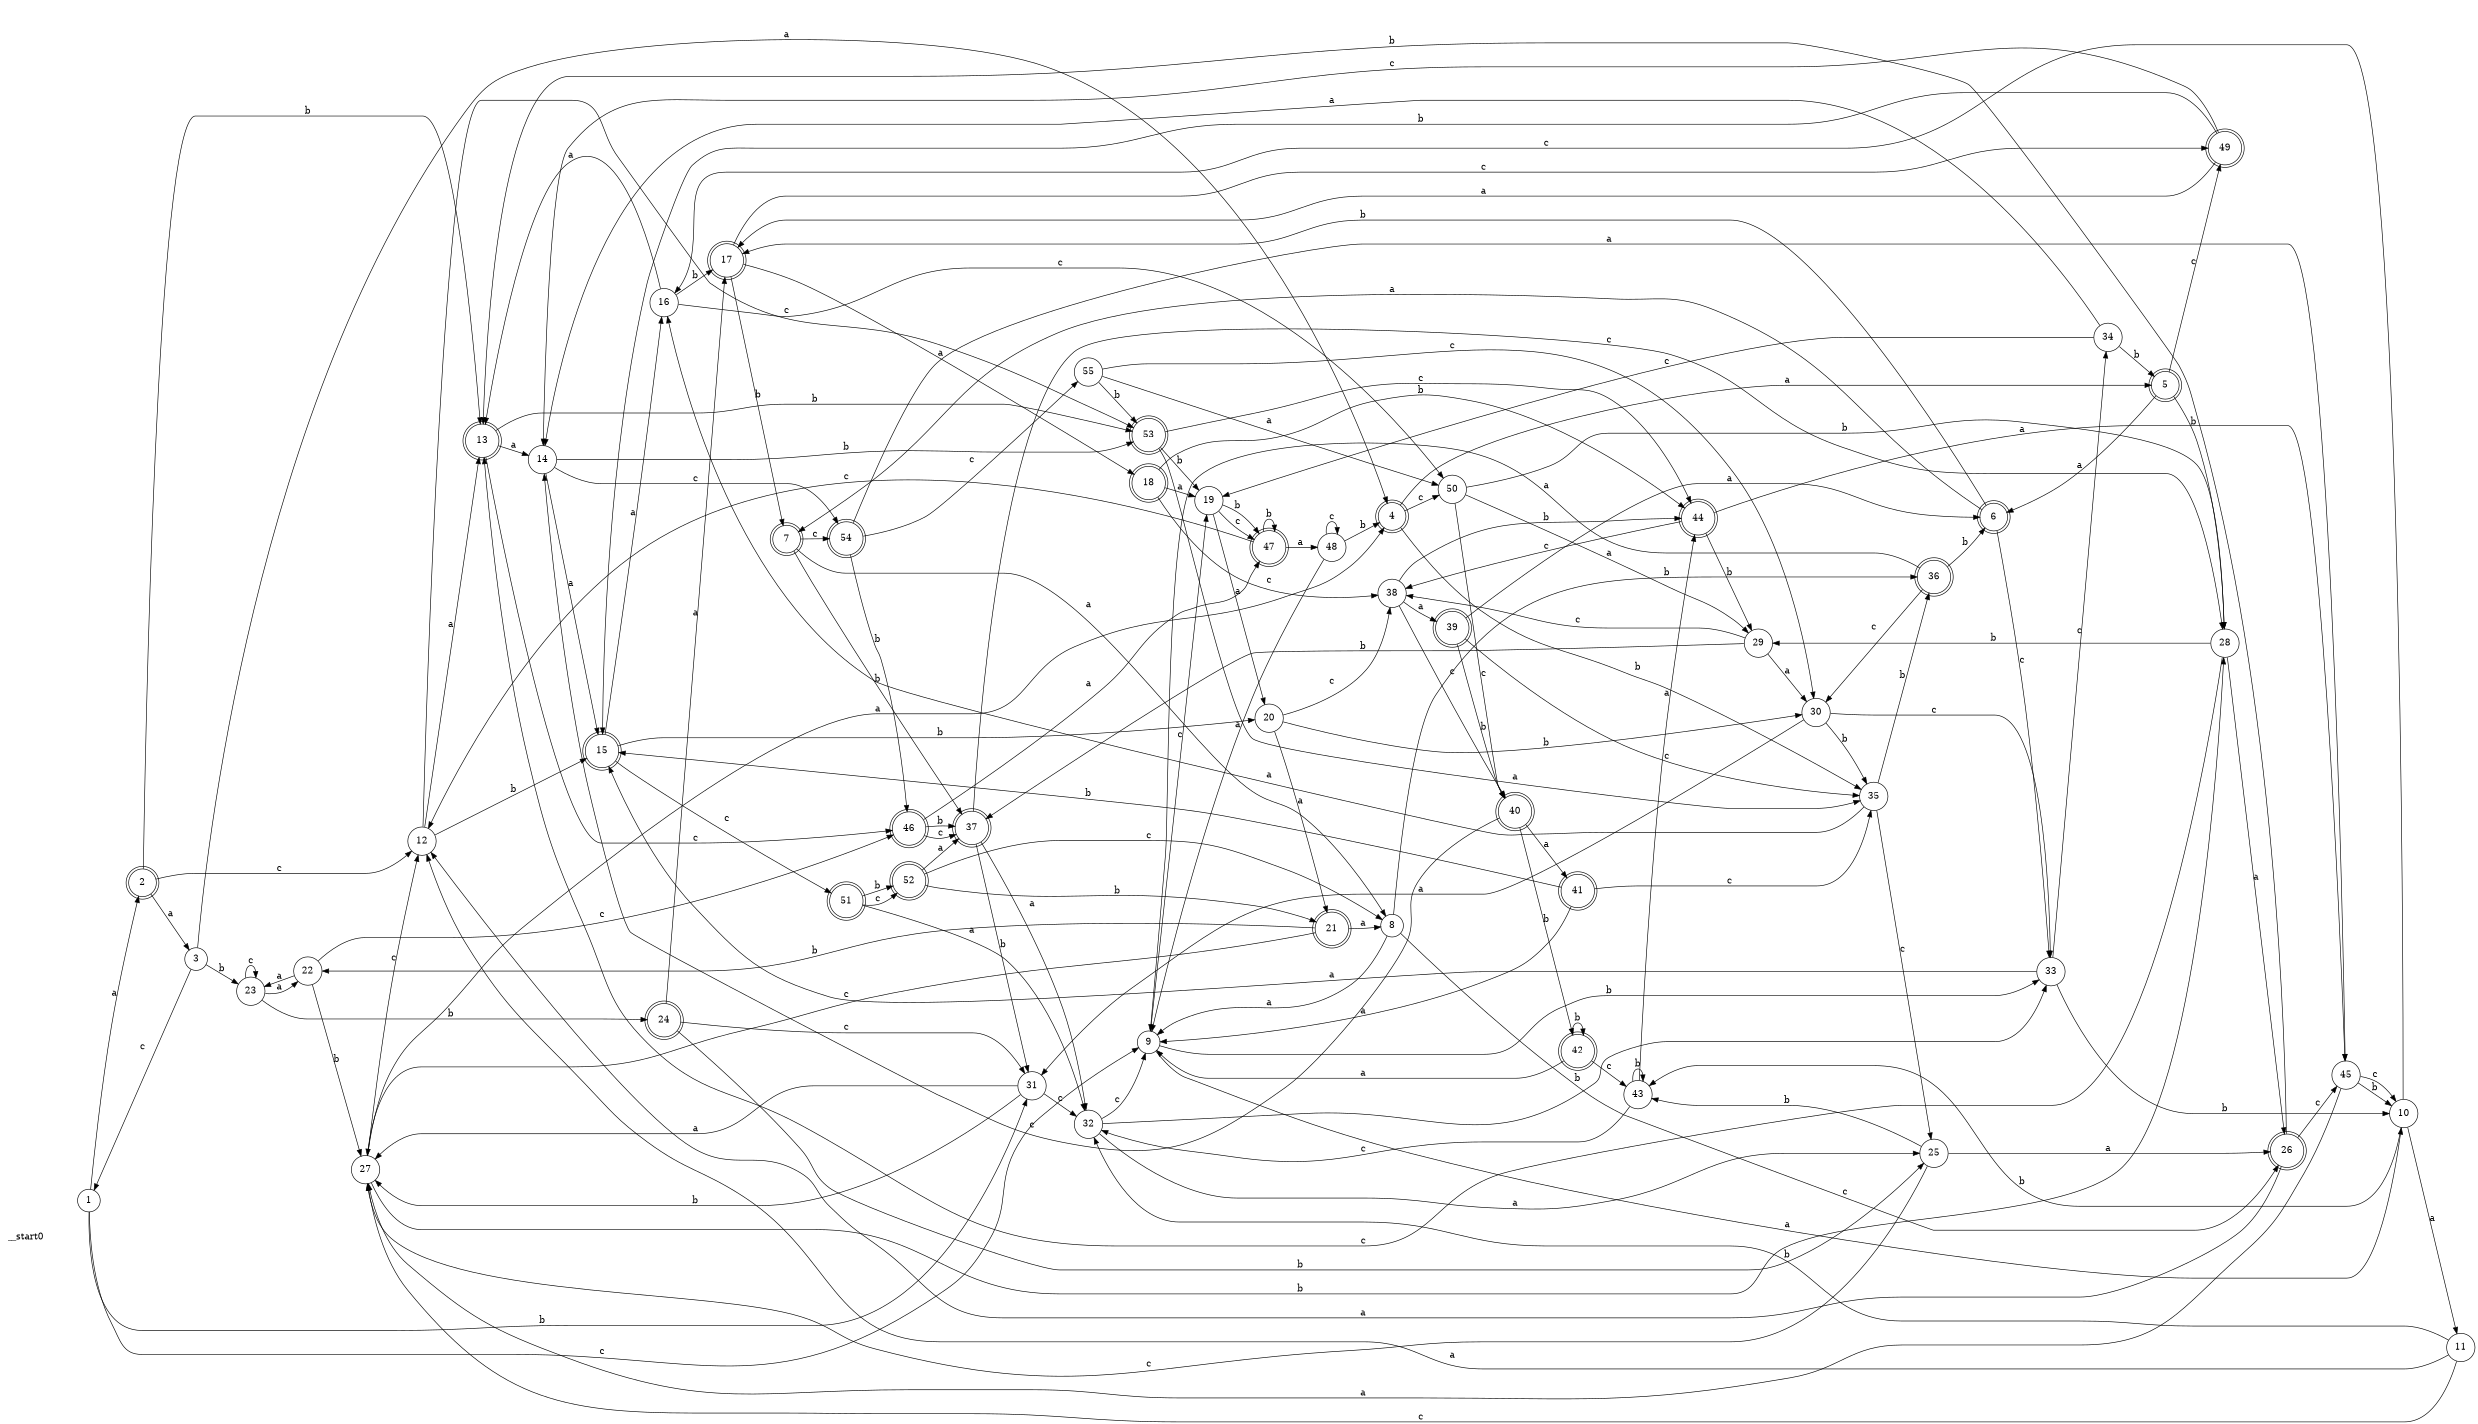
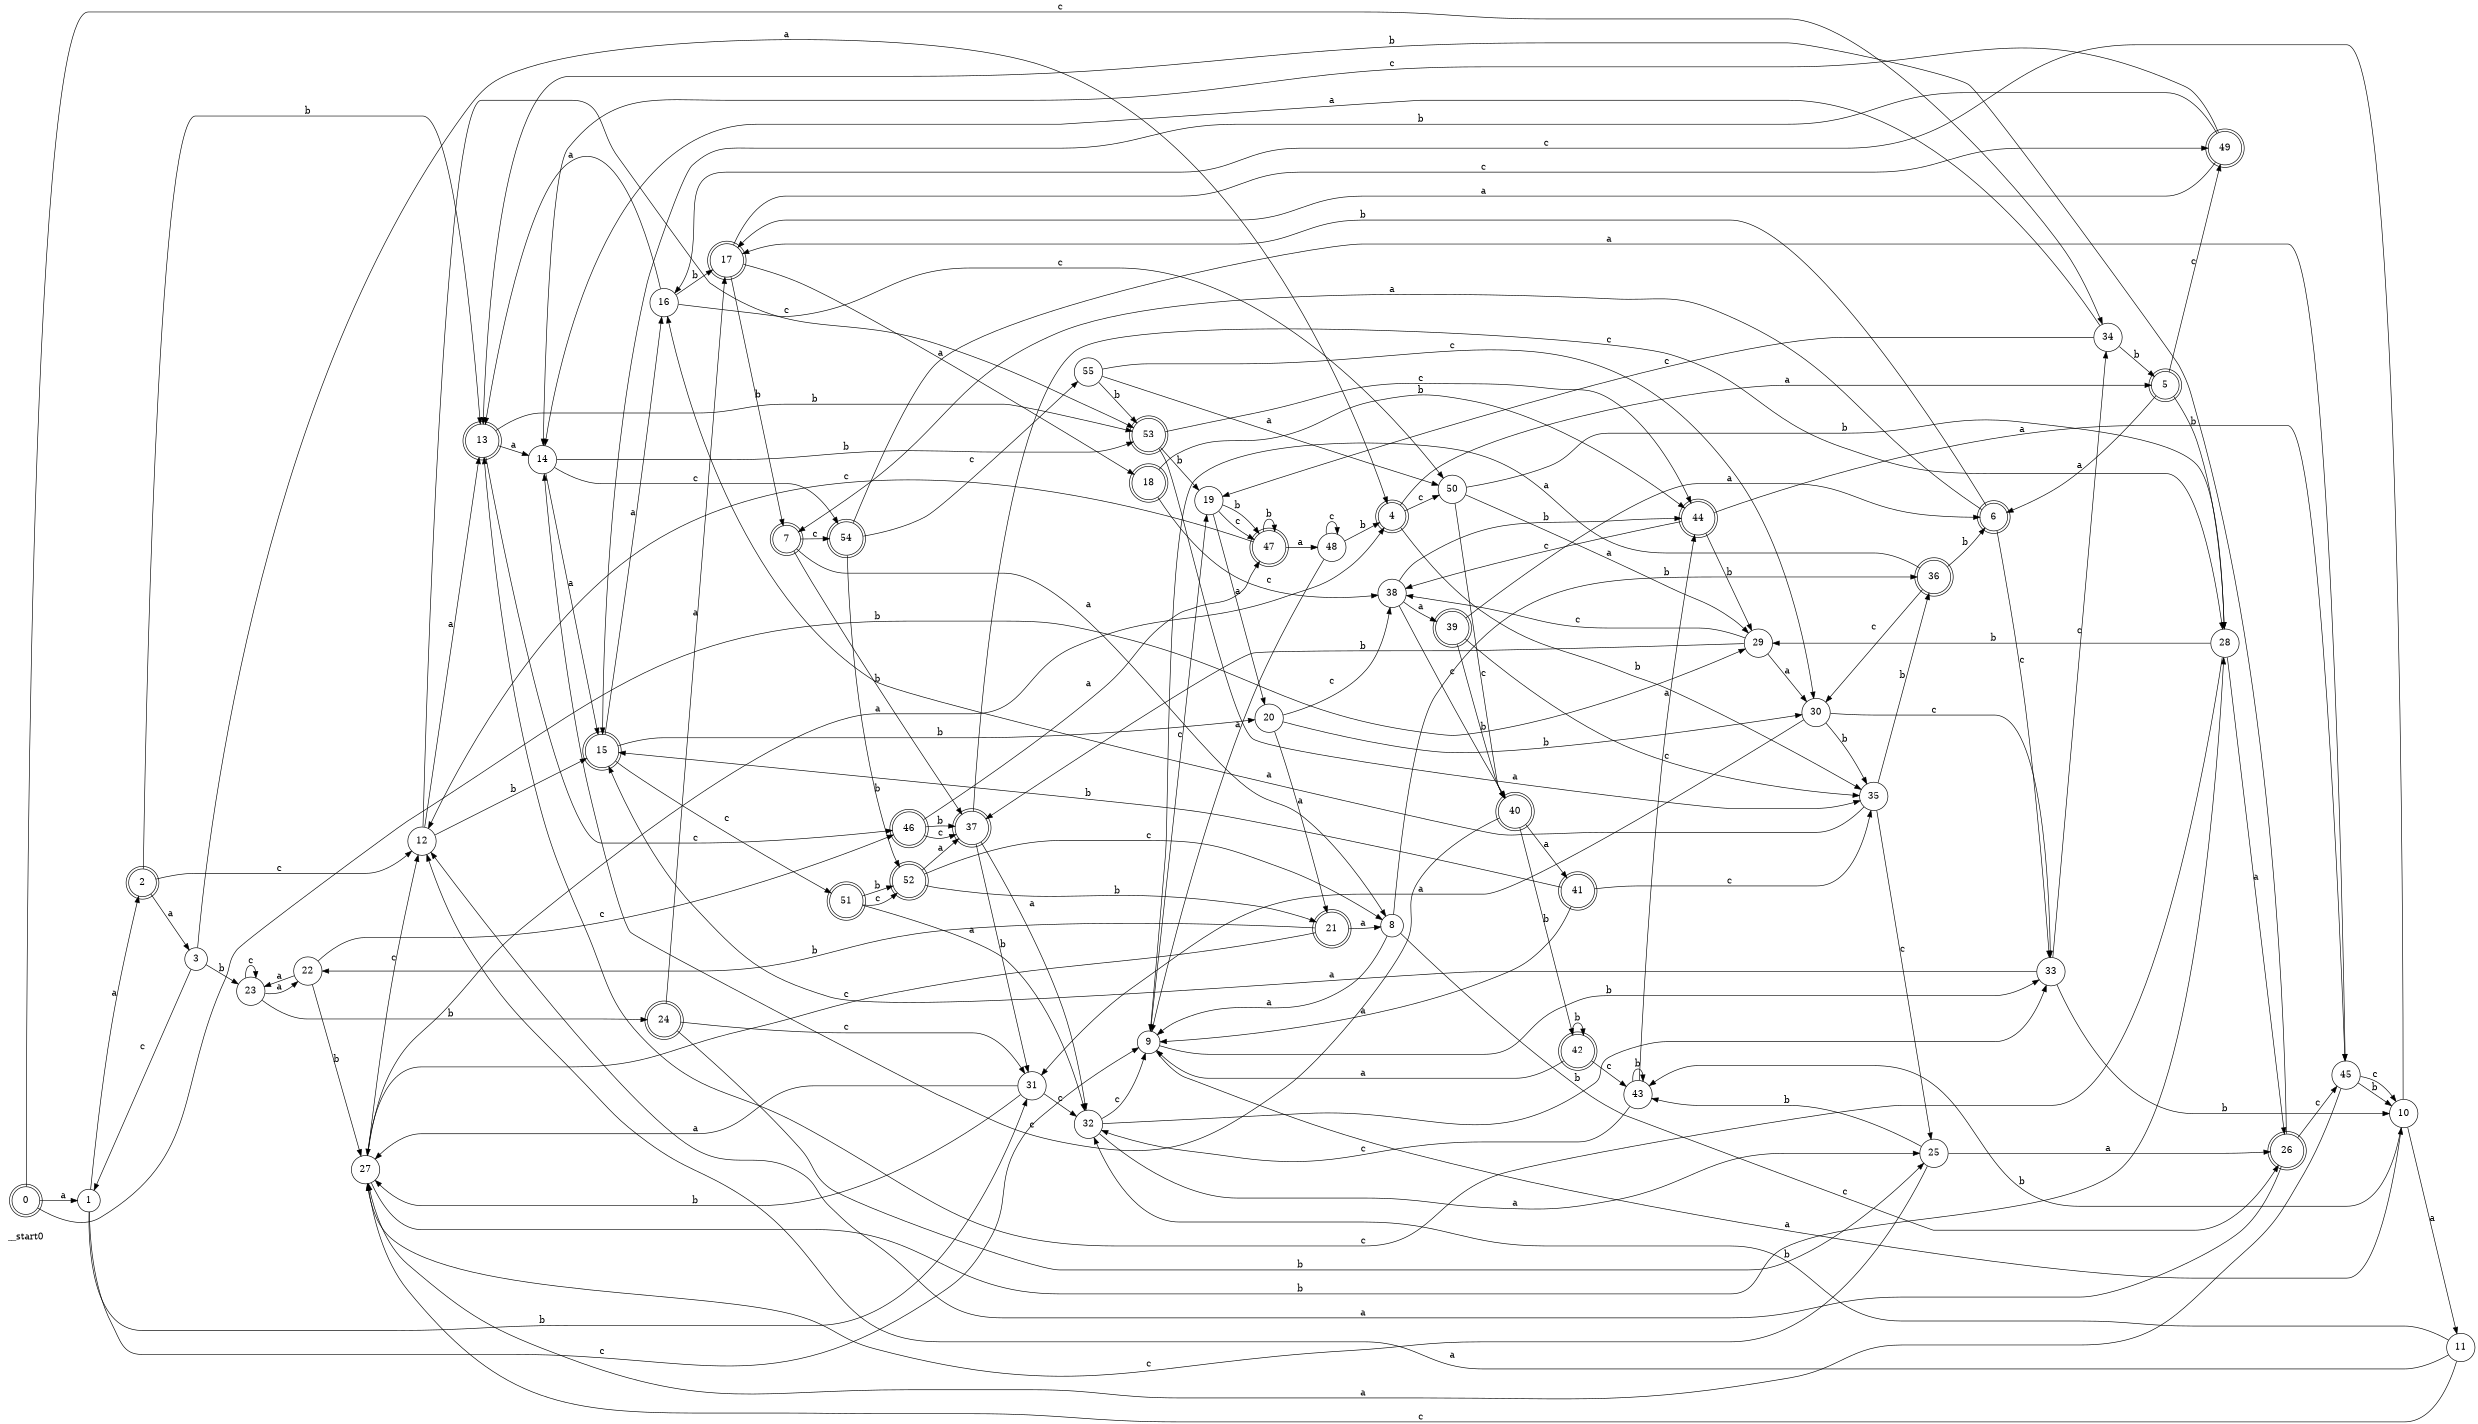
(1180, 492) -> none
(886, 678) -> (860, 710)
none -> (26, 1201)
